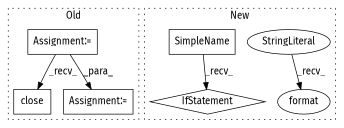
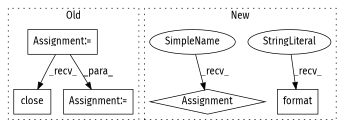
(202, 42) -> (192, 42)
(208, 102) -> (208, 102)
(304, 102) -> (298, 102)
